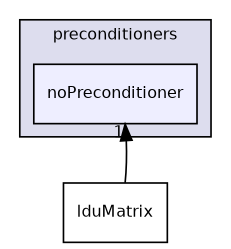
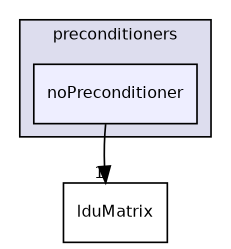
(126, 162) -> (104, 147)
